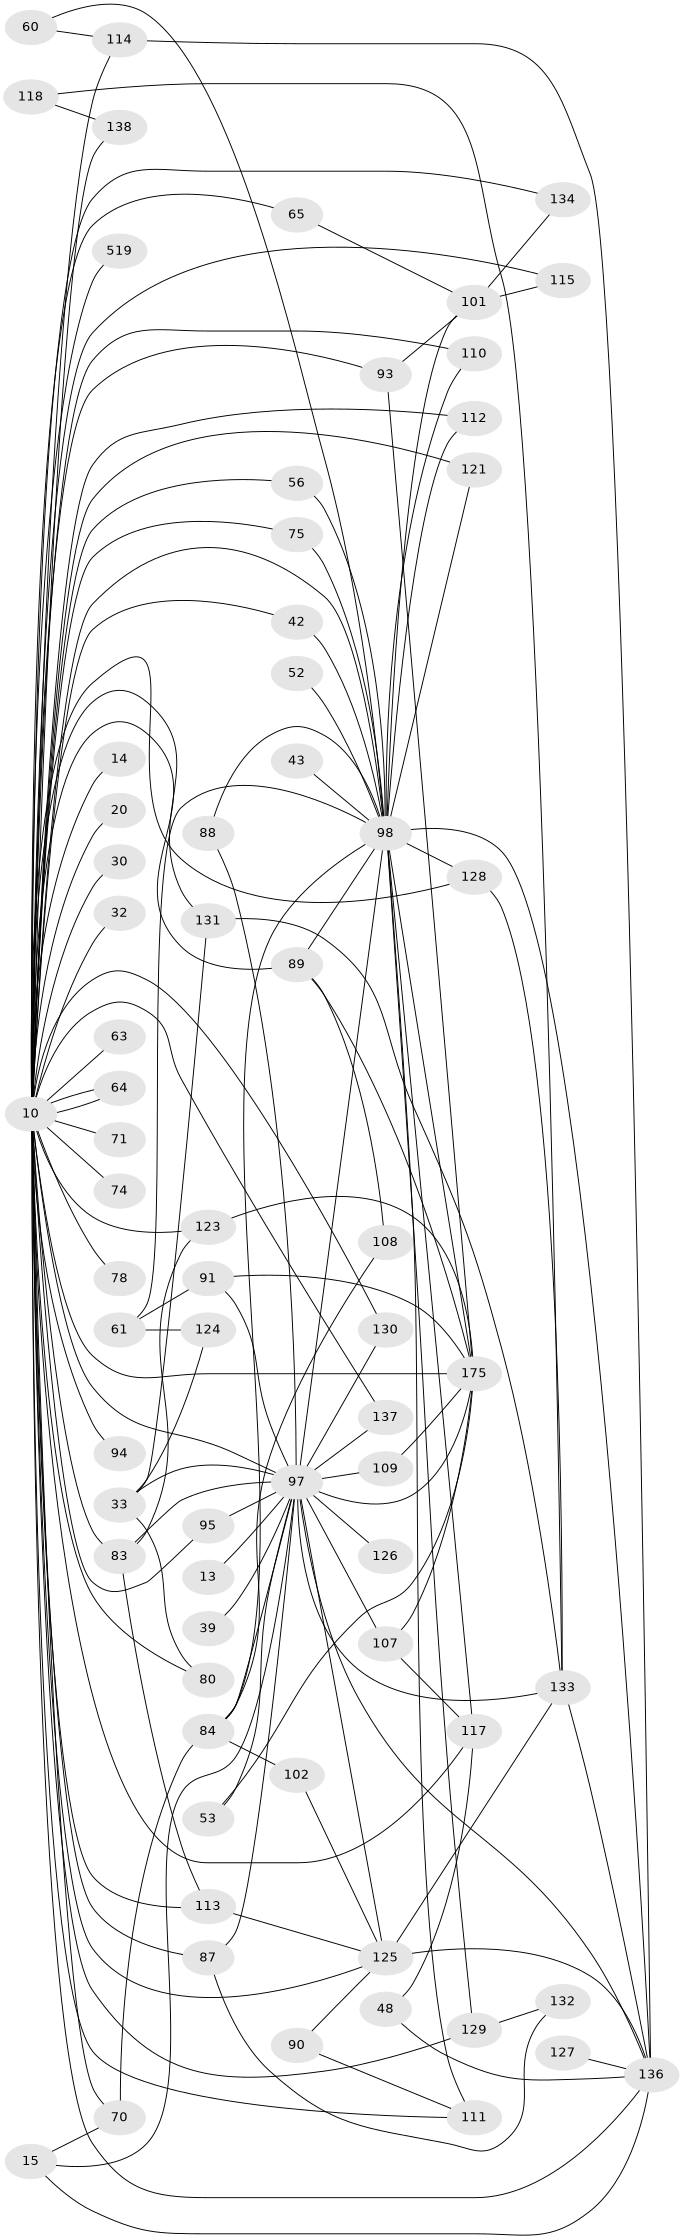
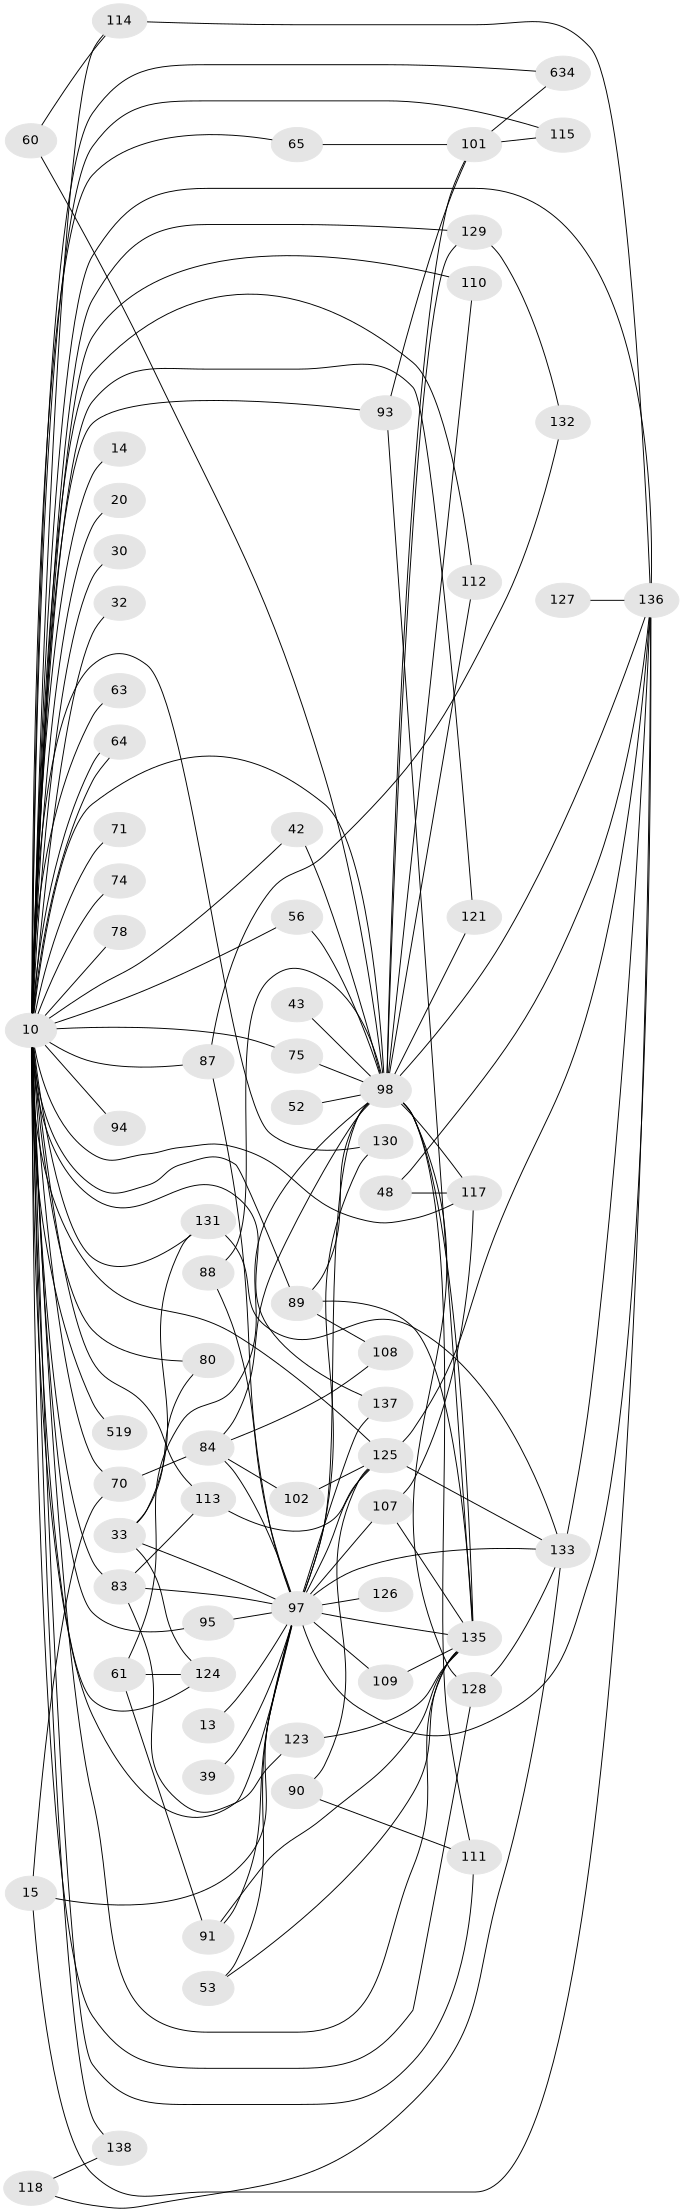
(563, 200) -> (563, 73)
(87, 1213) -> (47, 1429)
(474, 1374) -> (474, 1638)
